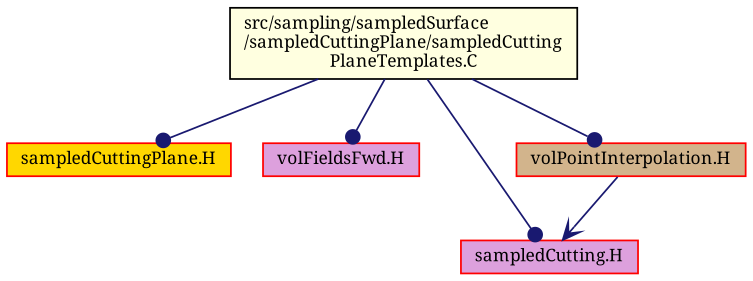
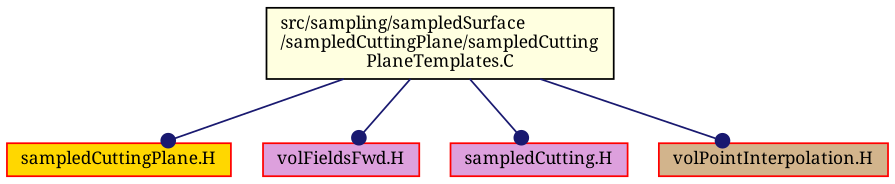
(596, 202) -> none
